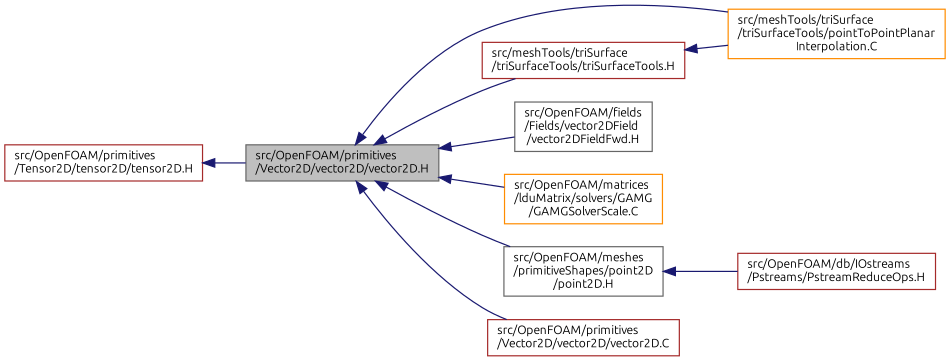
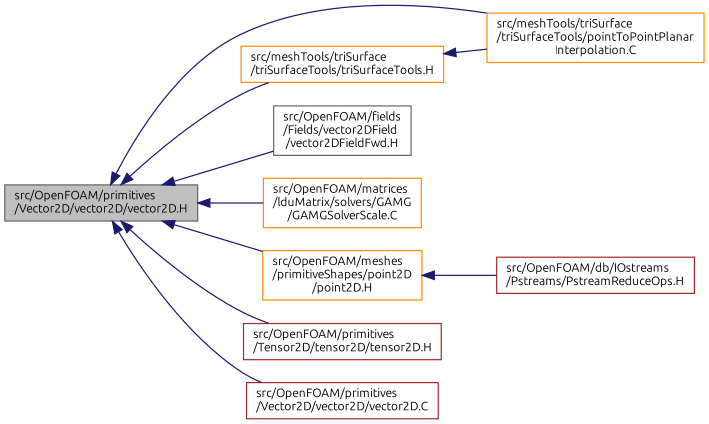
(583, 60) -> (342, 64)
(230, 163) -> (195, 283)
(583, 271) -> (342, 275)
